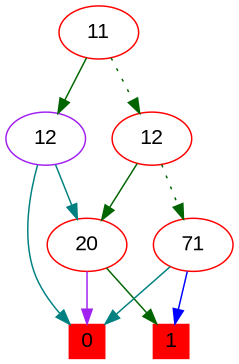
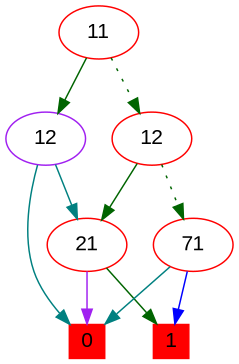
(87, 245) -> (87, 245)
